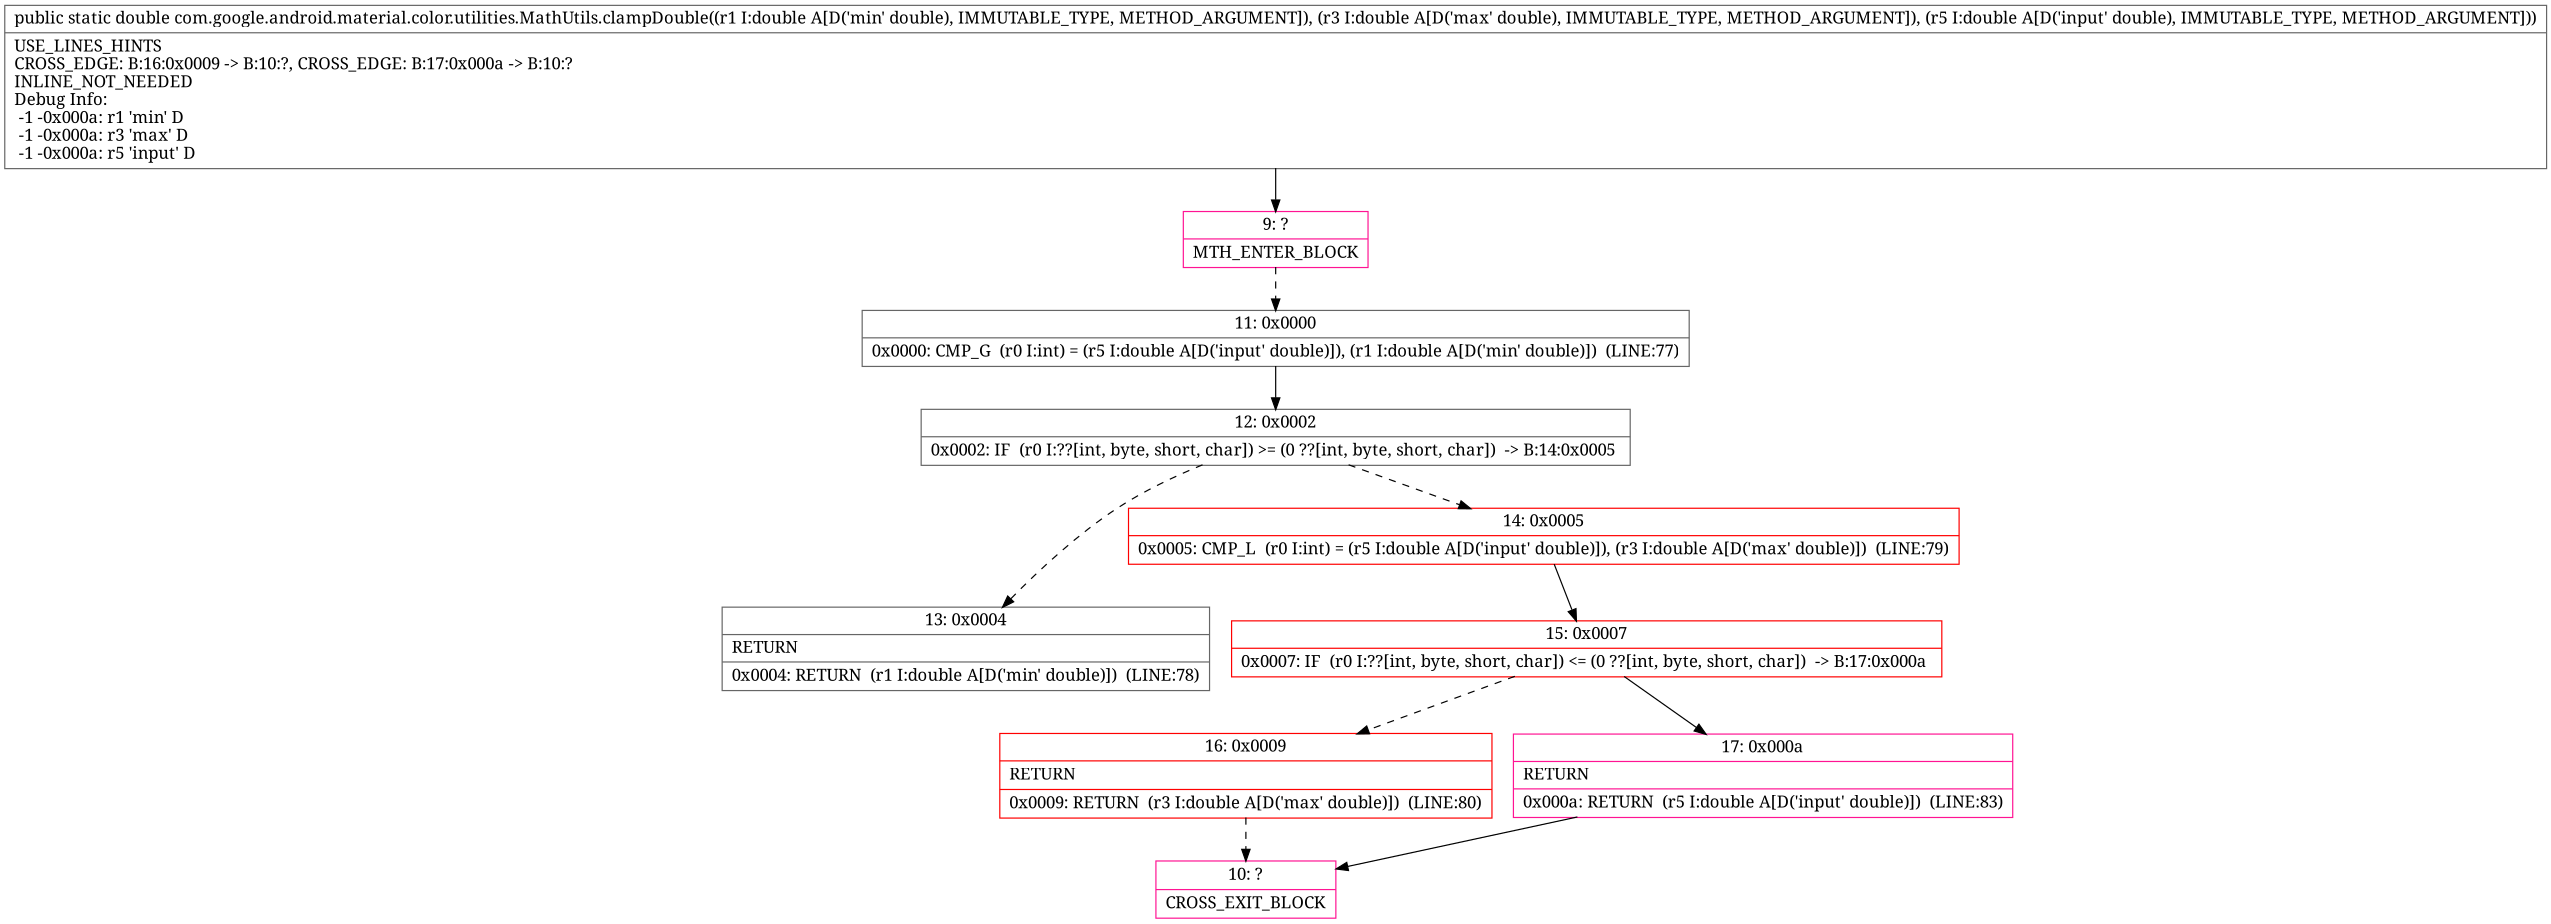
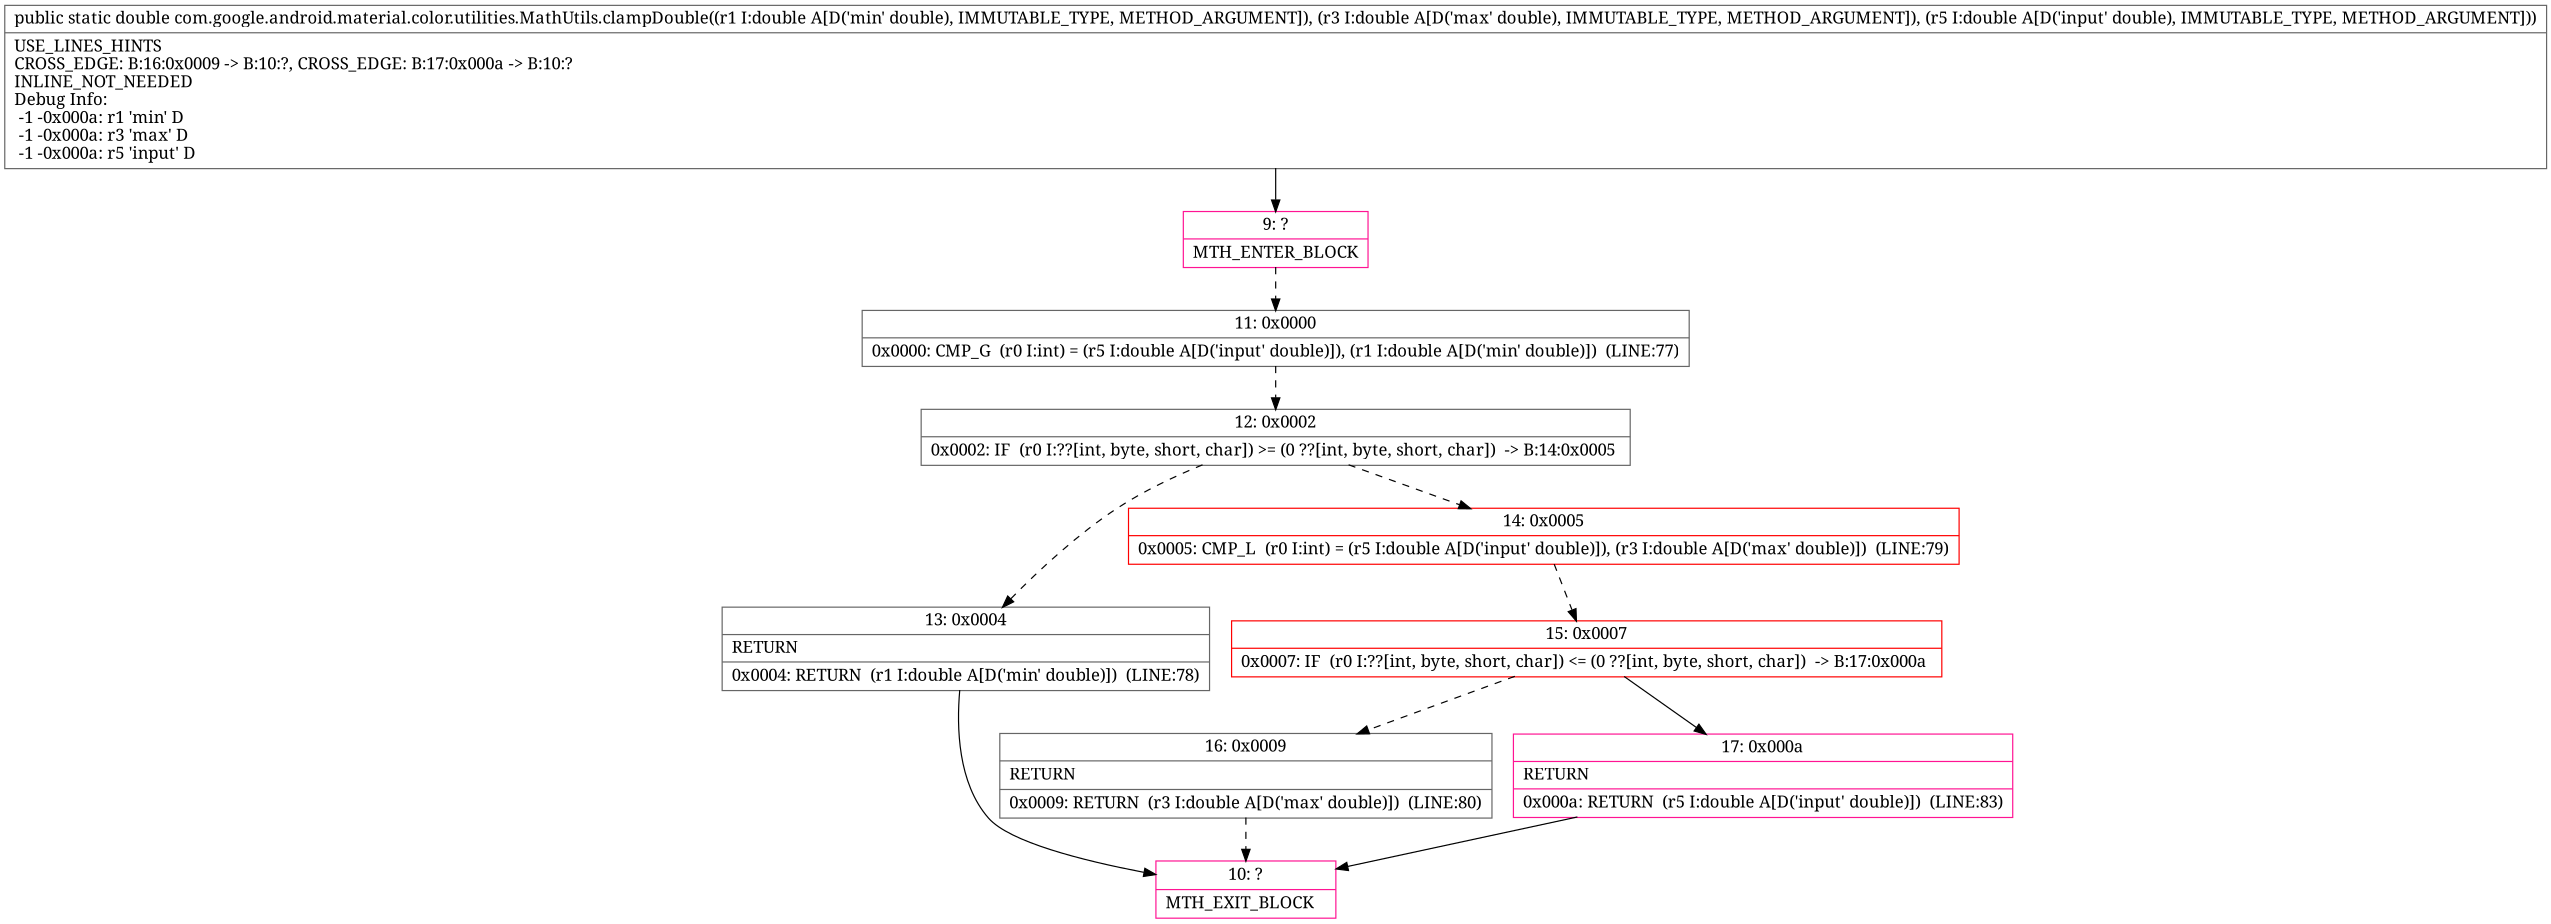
(1276, 382) -> (1276, 382)
(1563, 587) -> (1563, 587)
(1246, 776) -> (1246, 776)
none -> (1001, 828)
(1246, 903) -> (1240, 903)
